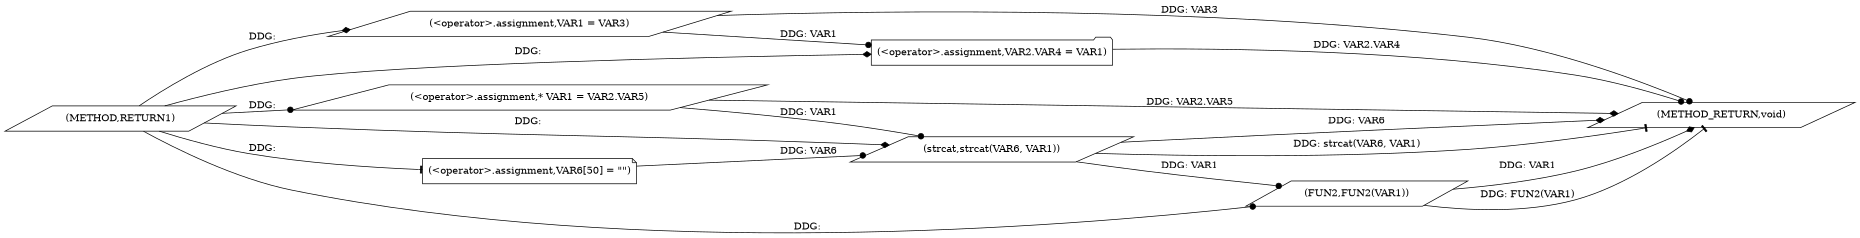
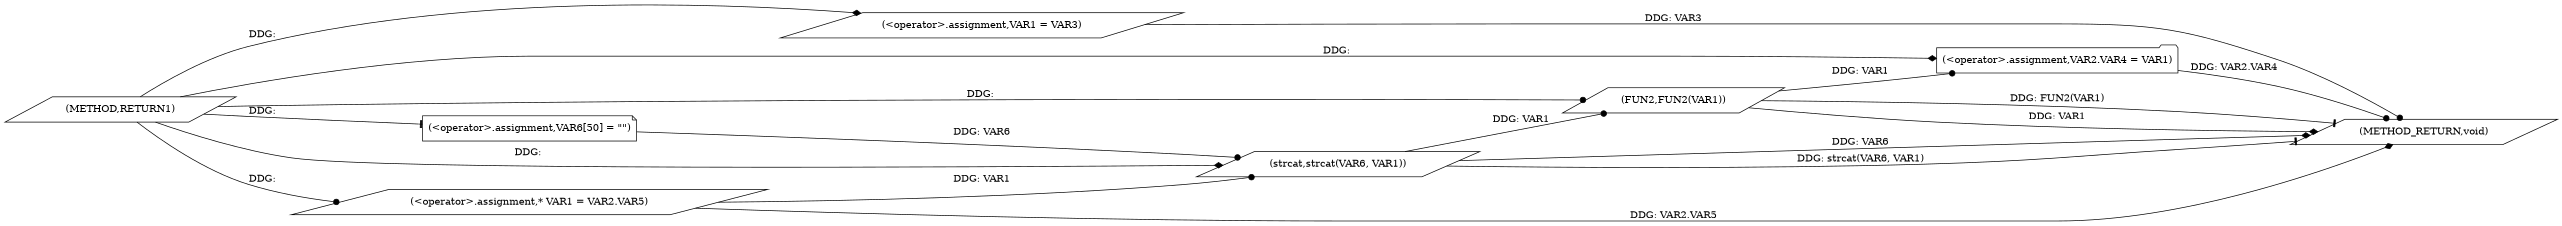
(764, 38) -> (1864, 83)
